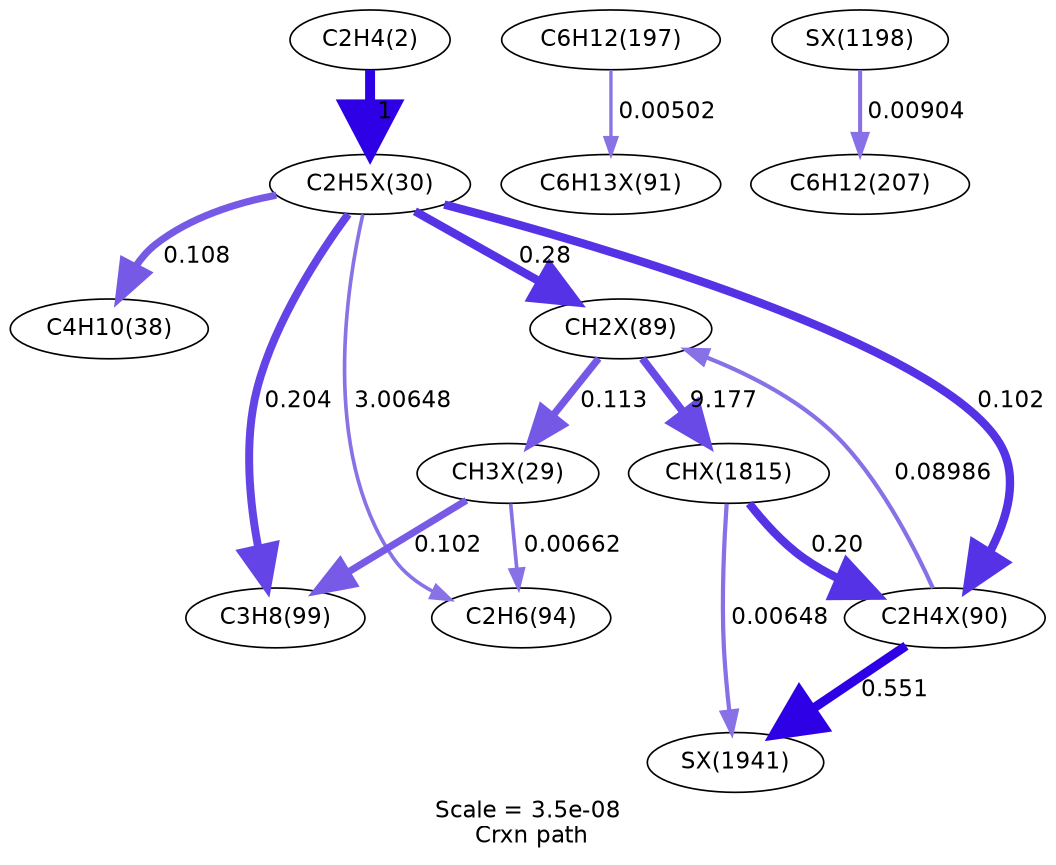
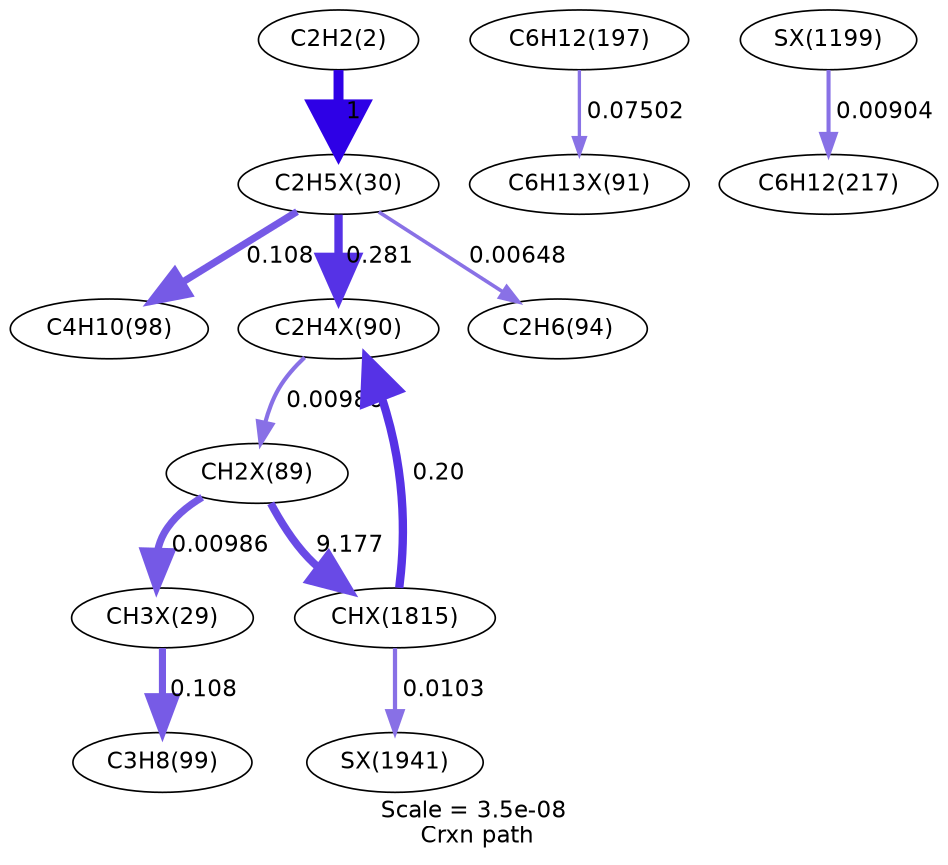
(370, 40) -> (339, 40)
(860, 40) -> (829, 40)
(664, 112) -> (633, 112)
(860, 184) -> (829, 184)
(478, 247) -> none
(109, 329) -> (109, 329)
(263, 371) -> none
(400, 401) -> (515, 257)
(611, 401) -> (217, 546)
(1008, 401) -> (377, 257)
(940, 473) -> (332, 401)
(514, 536) -> none
(445, 546) -> (201, 690)
(777, 618) -> (441, 690)
(859, 677) -> none
